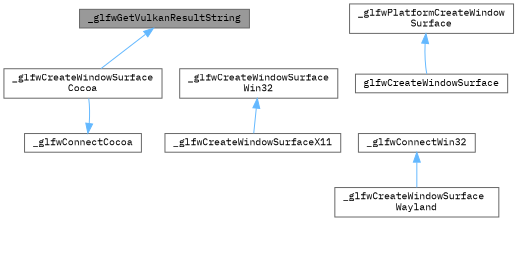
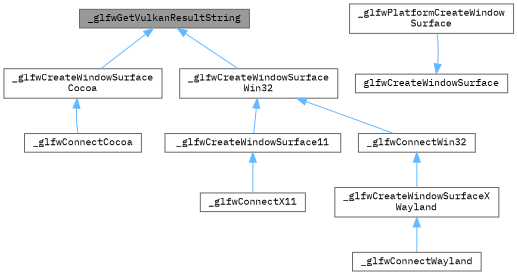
none -> (212, 51)
(425, 59) -> (438, 49)
(90, 111) -> (77, 121)
none -> (350, 118)
(253, 143) -> (253, 143)
none -> (253, 202)
(417, 202) -> (417, 202)
none -> (417, 262)
